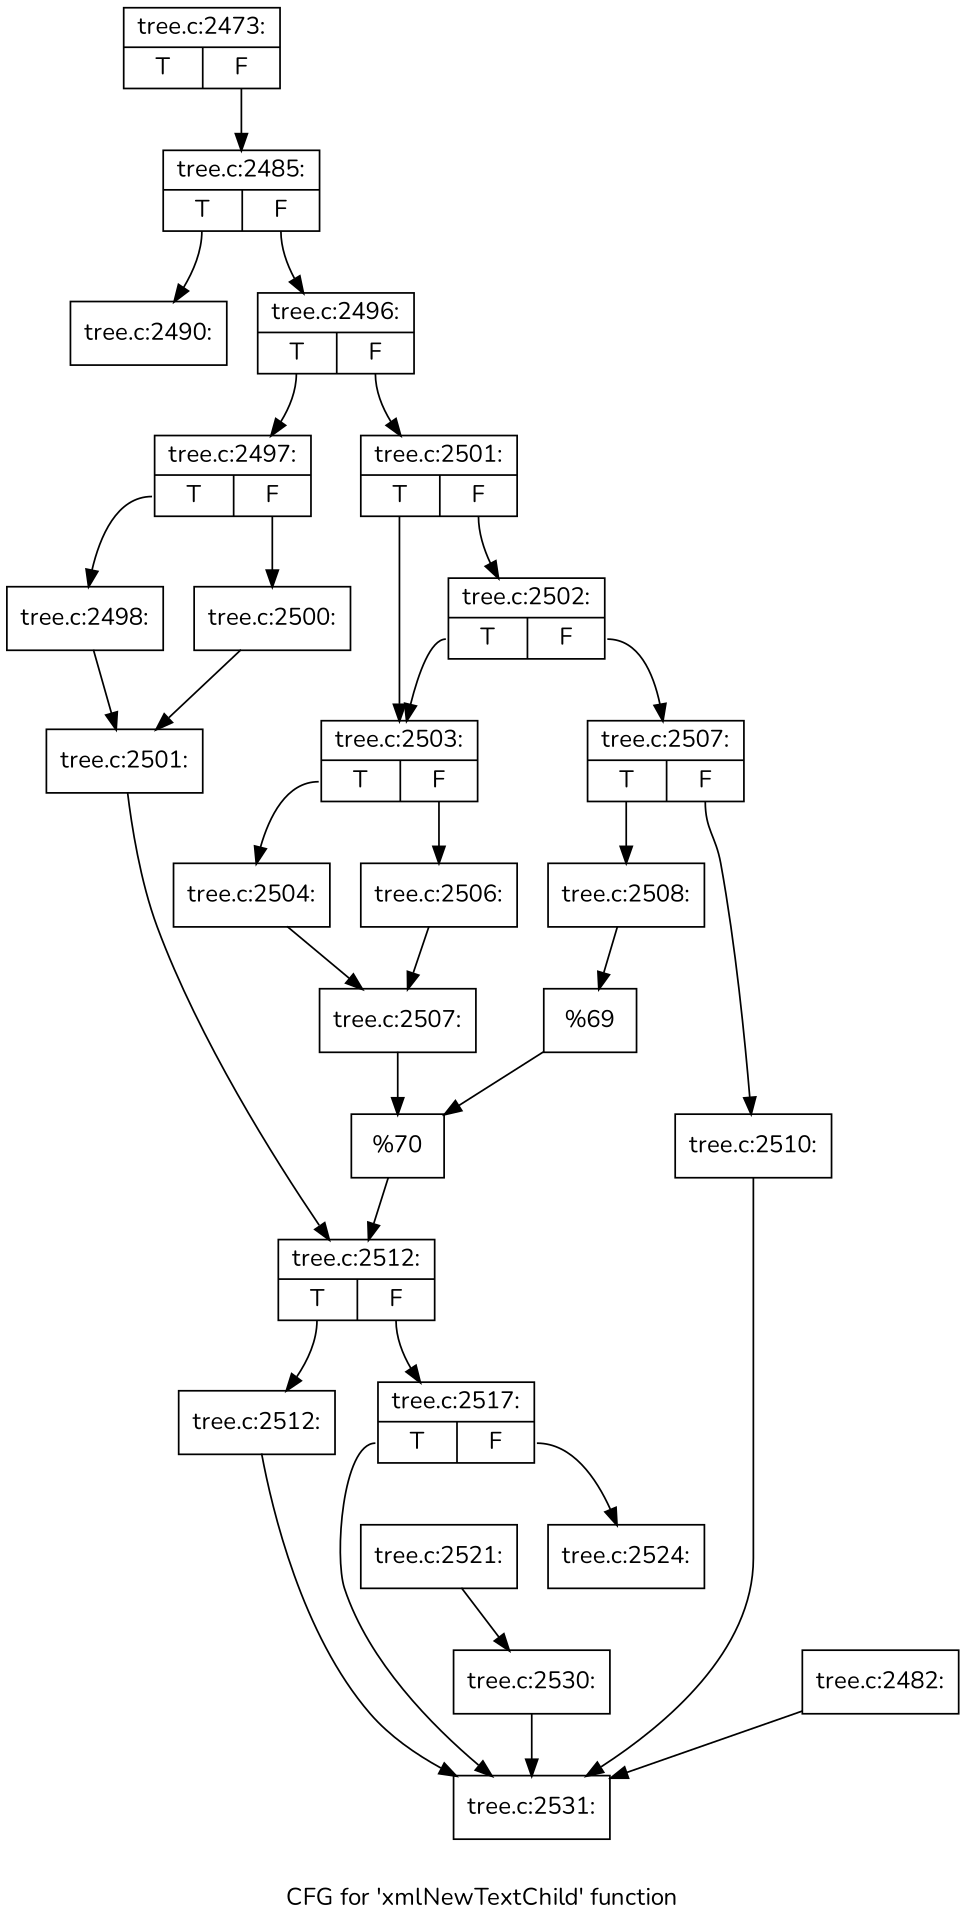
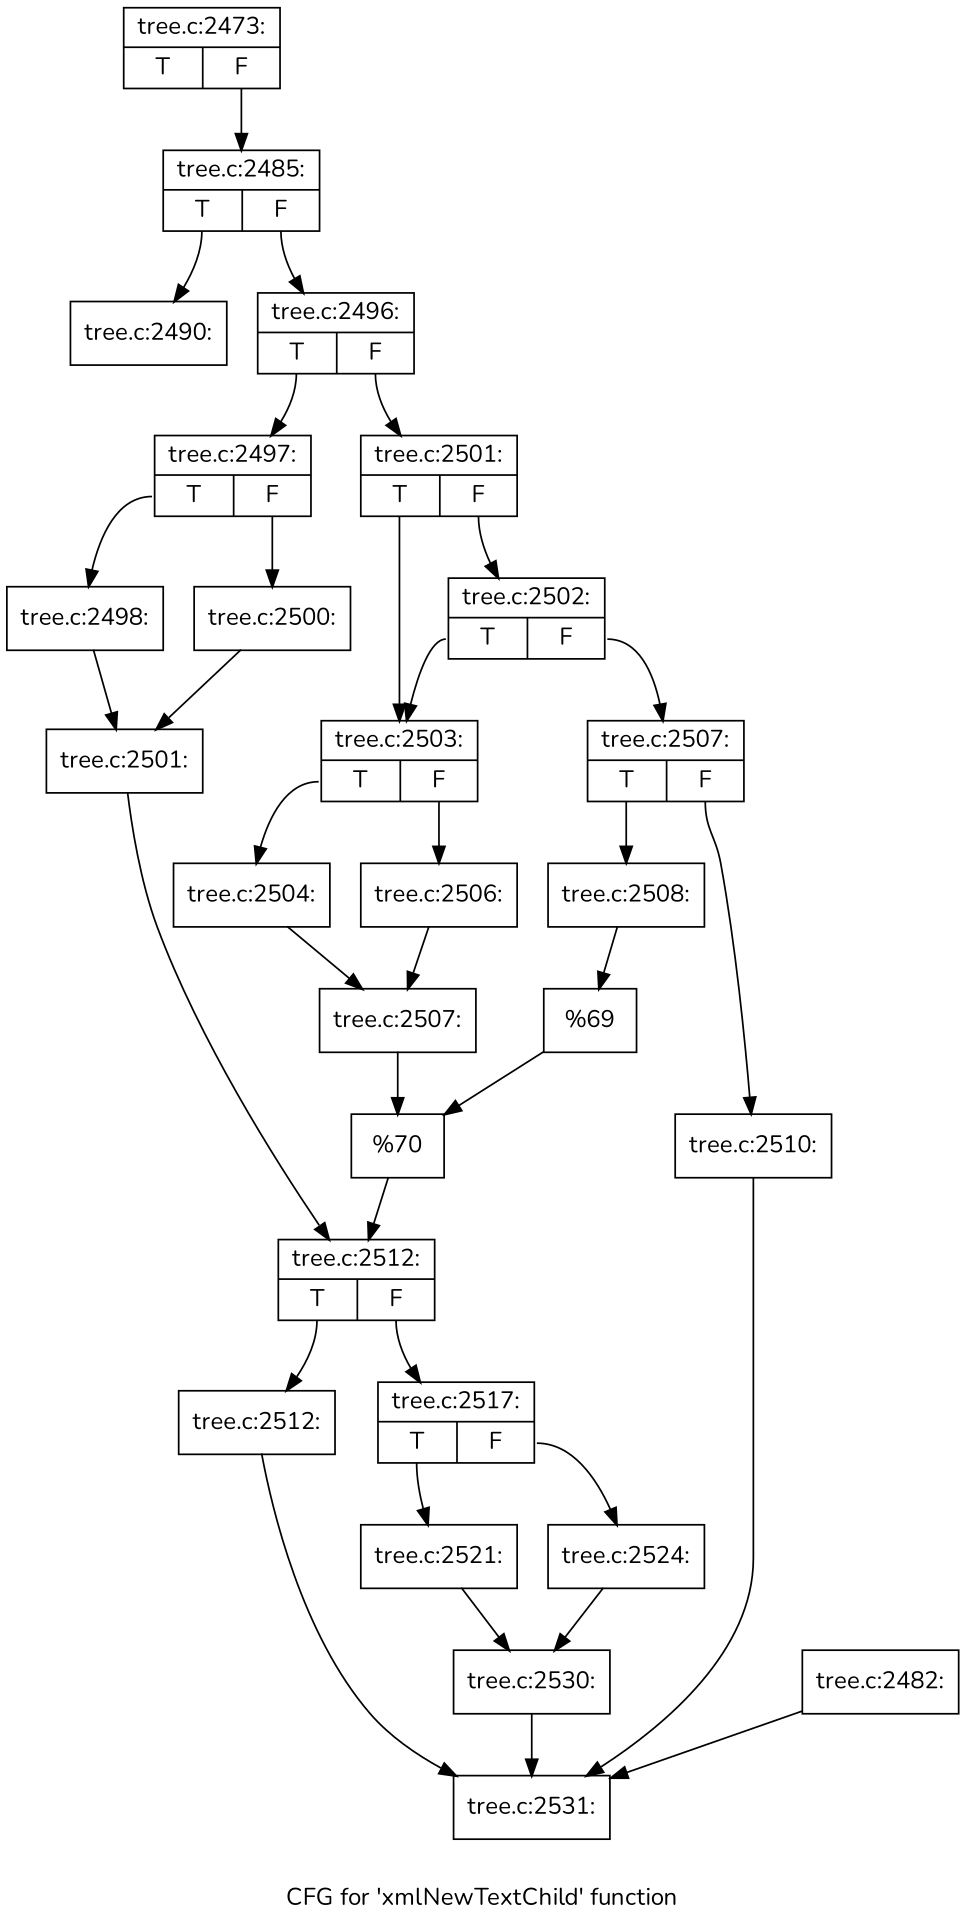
none -> (584, 1613)
(357, 1619) -> (419, 1486)
